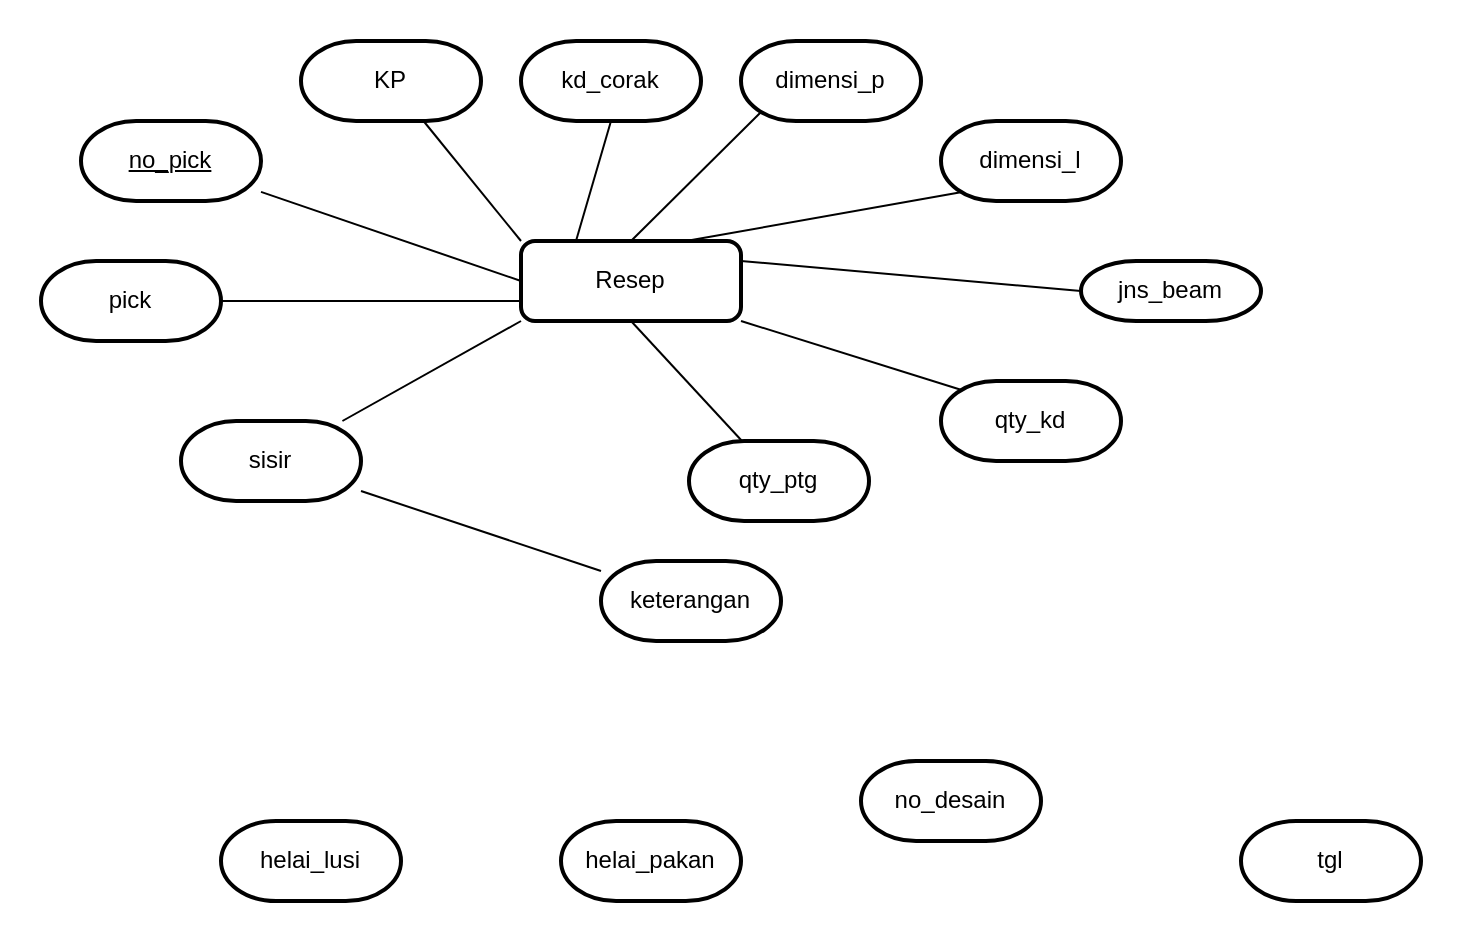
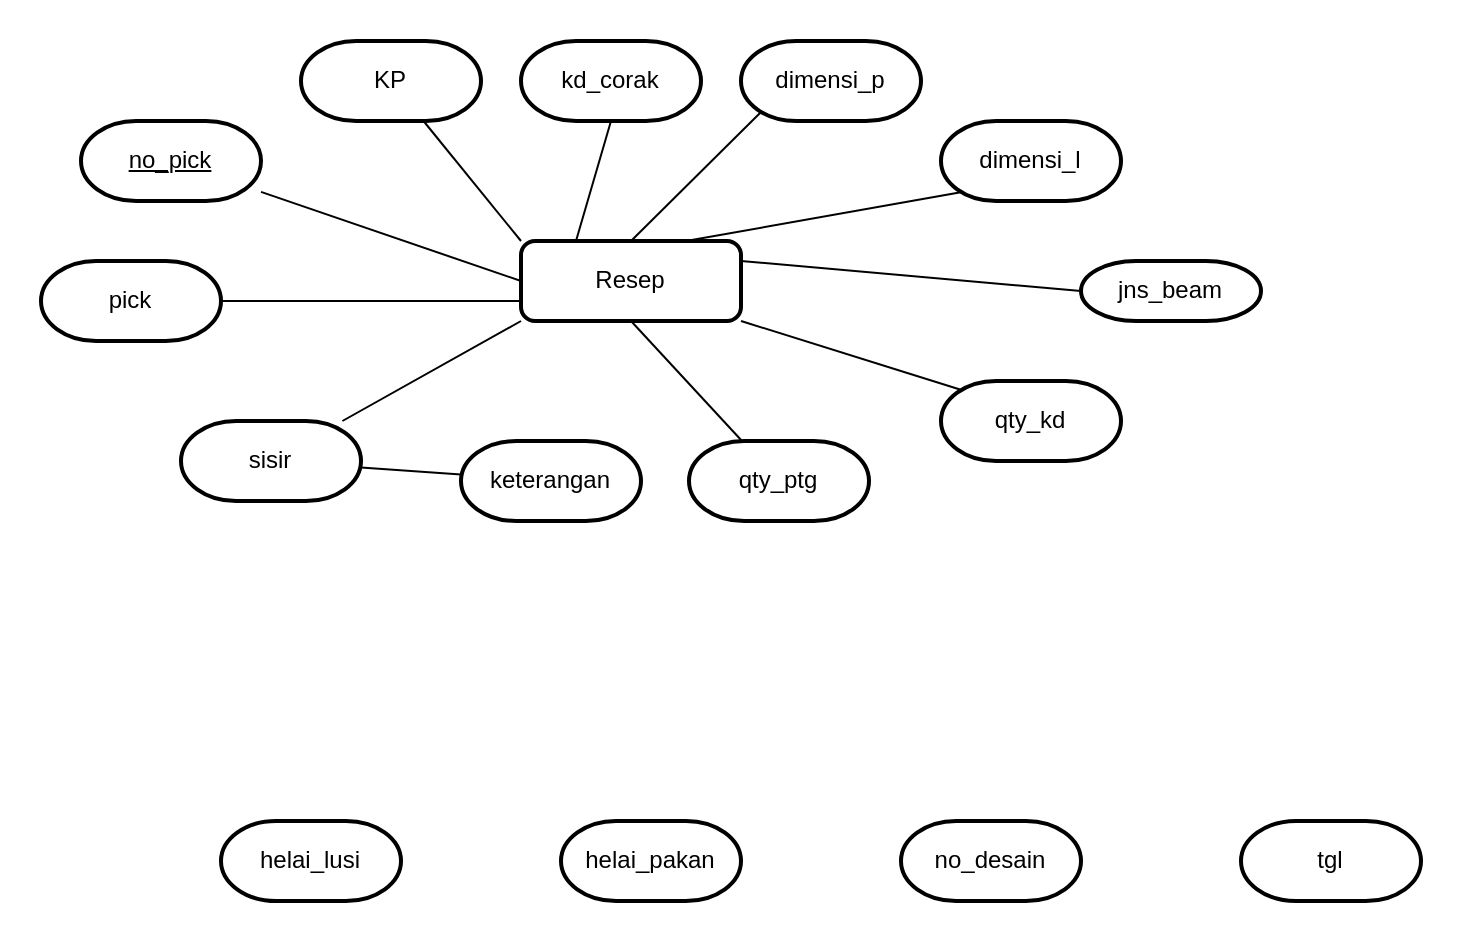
(691, 601) -> (551, 481)
(951, 801) -> (991, 861)
